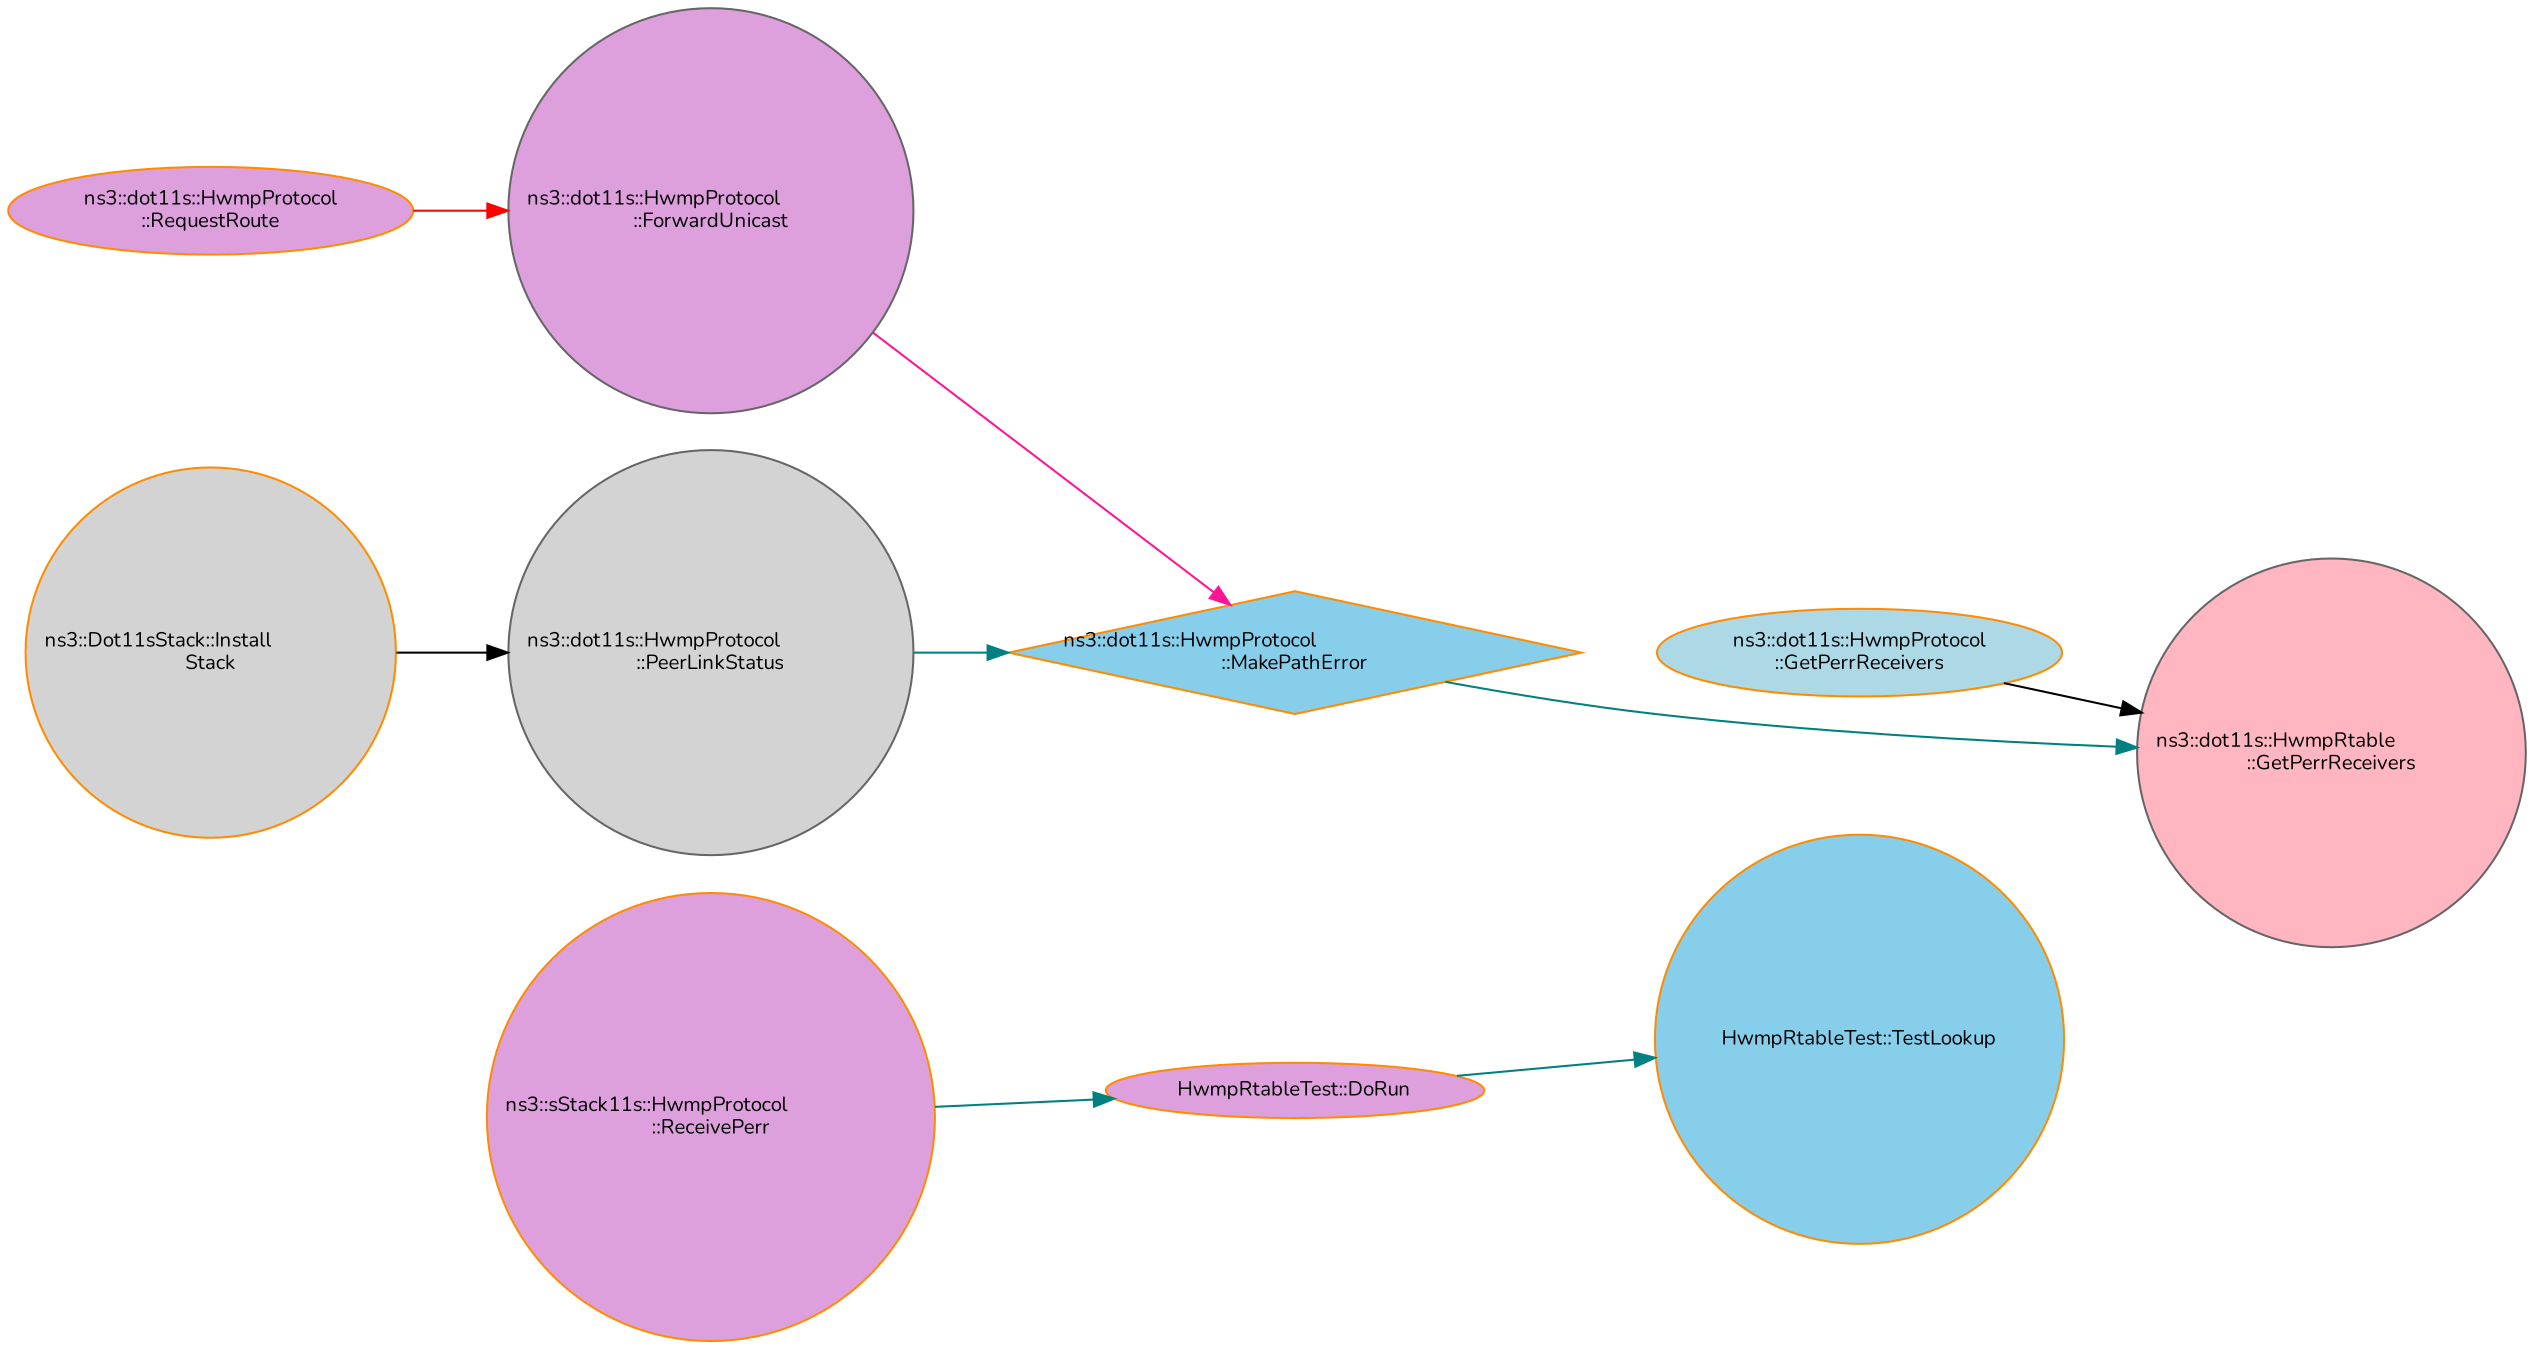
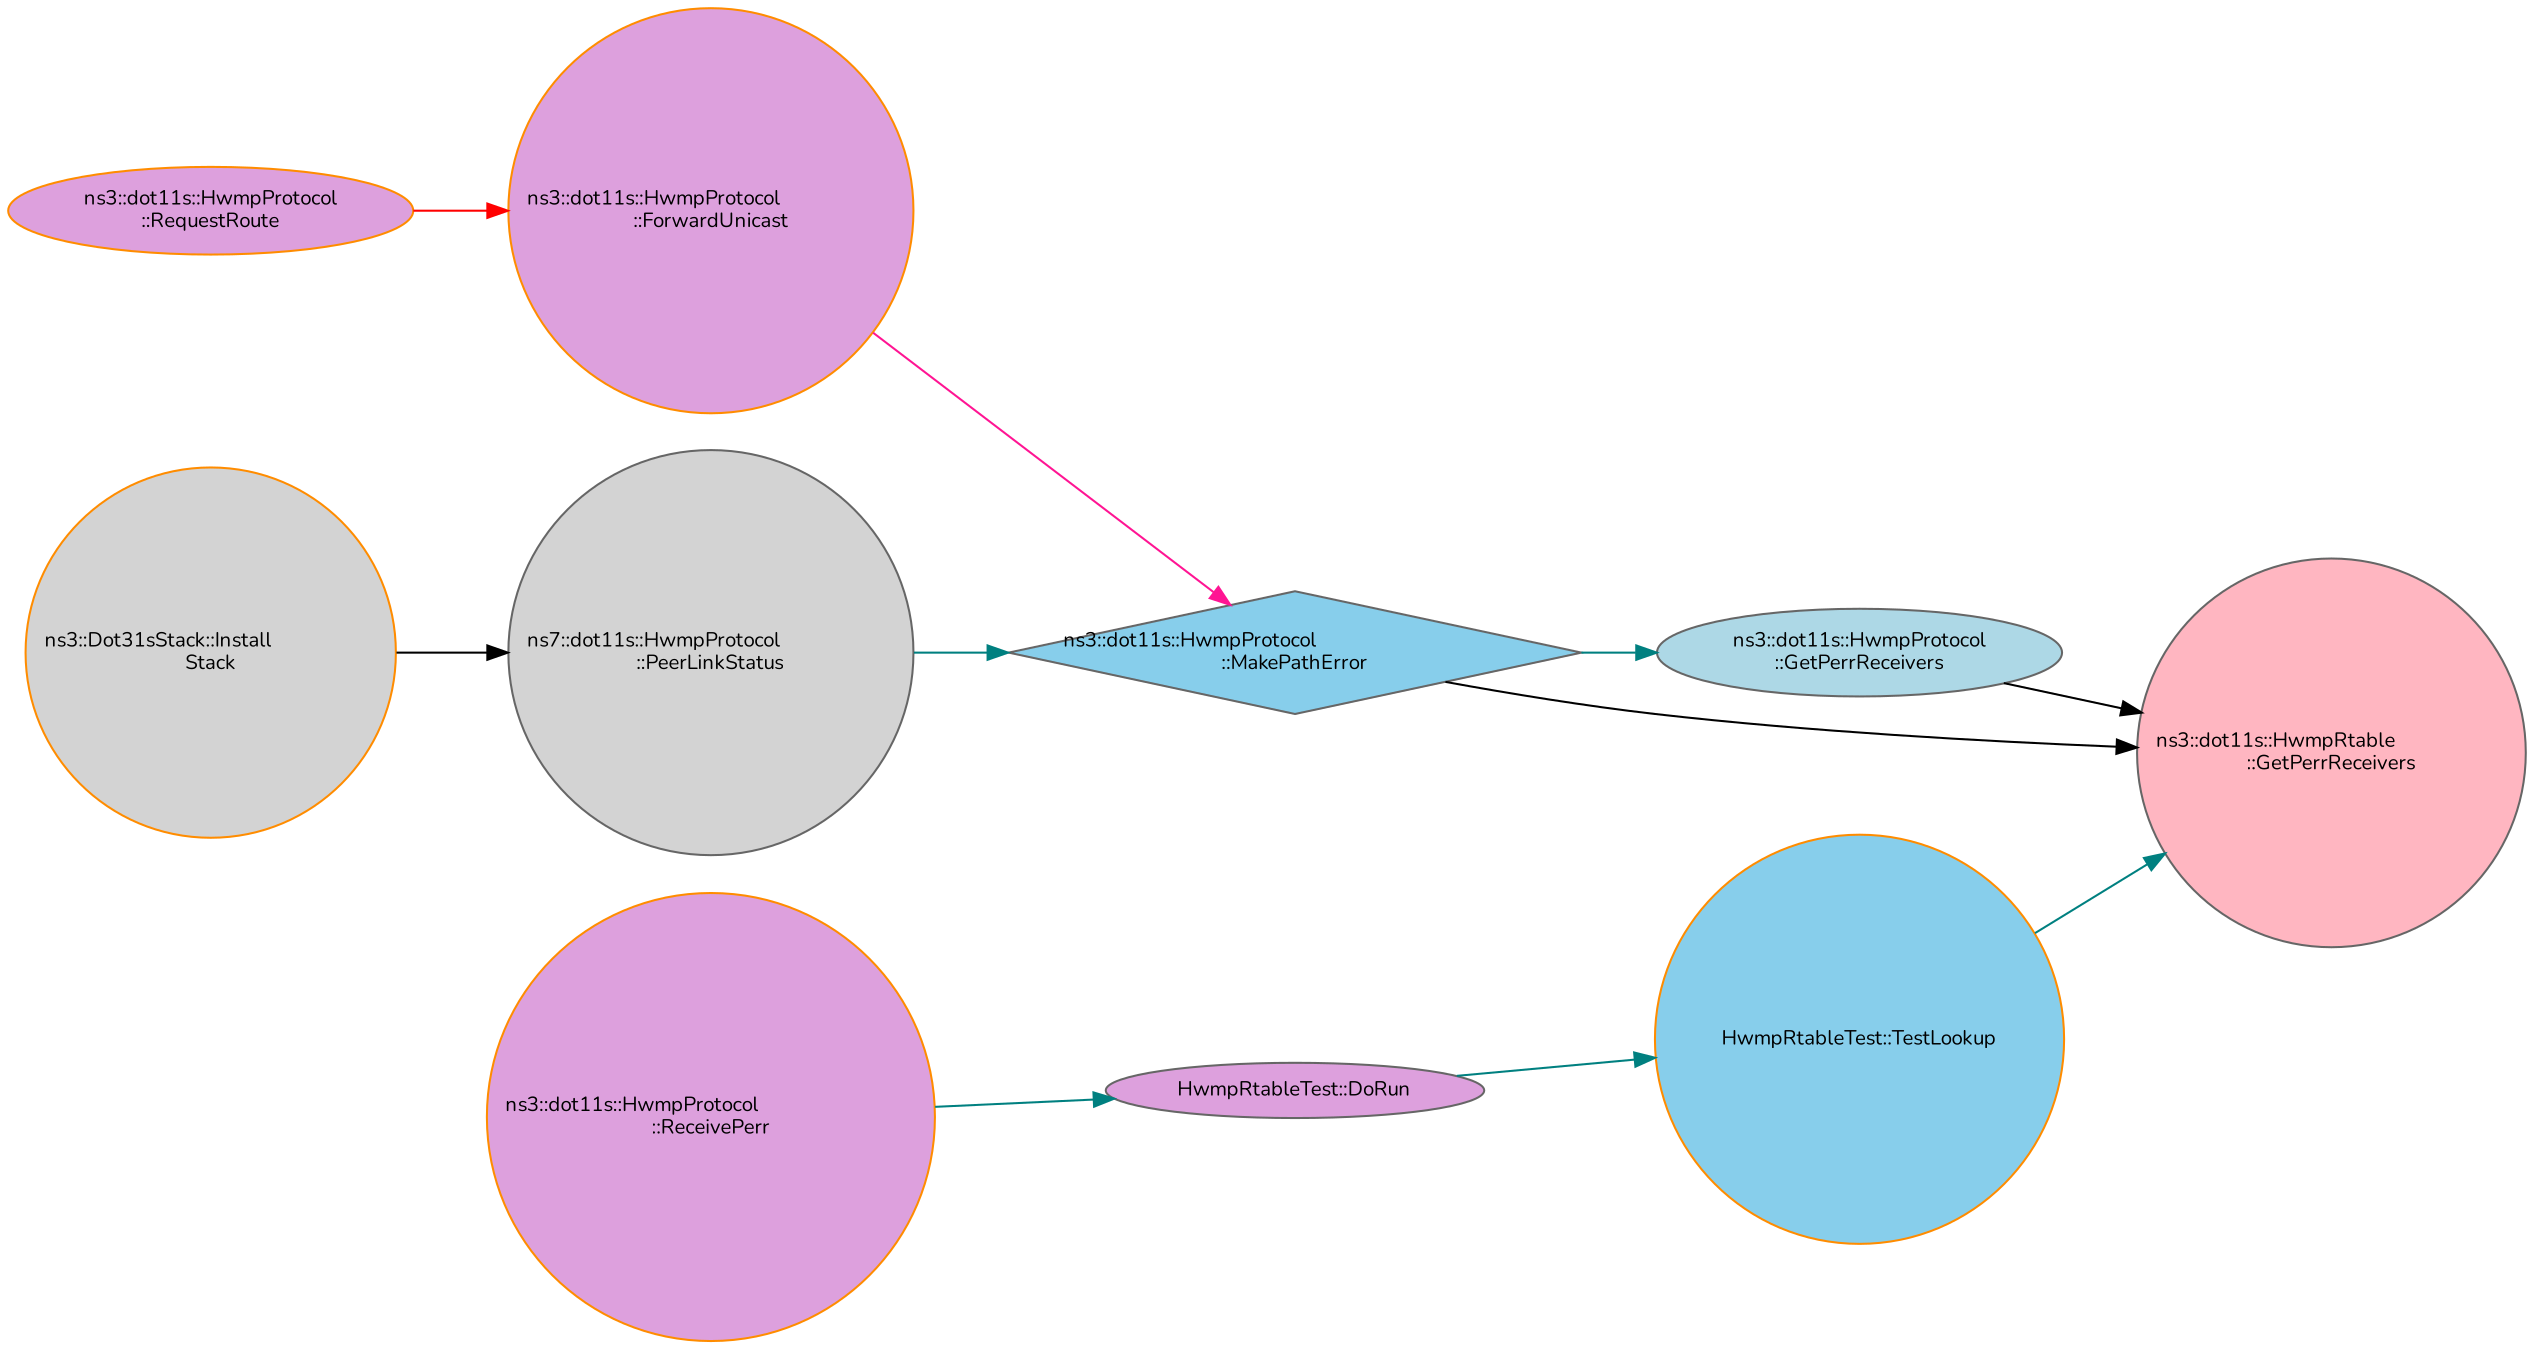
(711, 211) -> (711, 211)
(211, 653) -> (211, 653)
(711, 653) -> (711, 653)
(1295, 653) -> (1295, 653)
none -> (1609, 653)
(1860, 653) -> (1860, 653)
(1780, 726) -> (1780, 726)
none -> (2091, 899)
(1295, 1090) -> (1295, 1090)
(711, 1117) -> (711, 1117)
